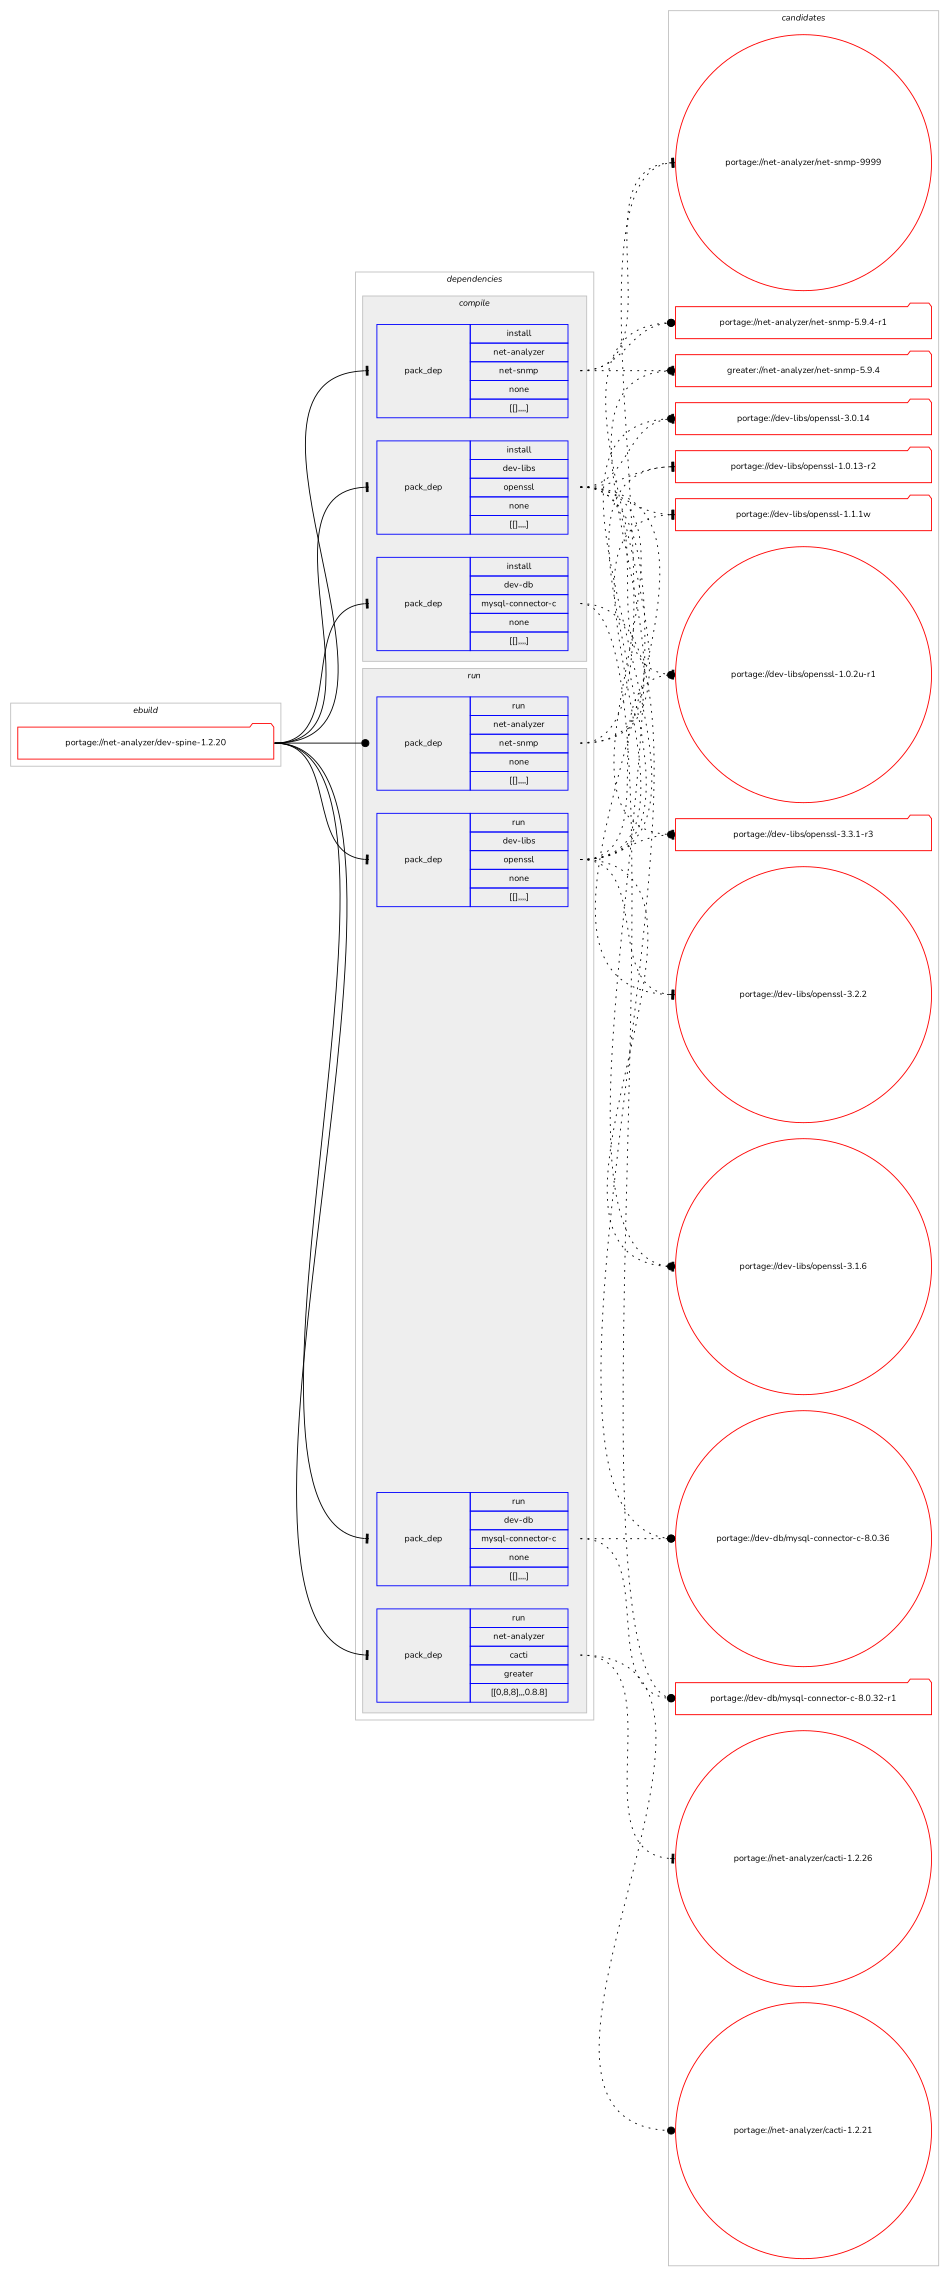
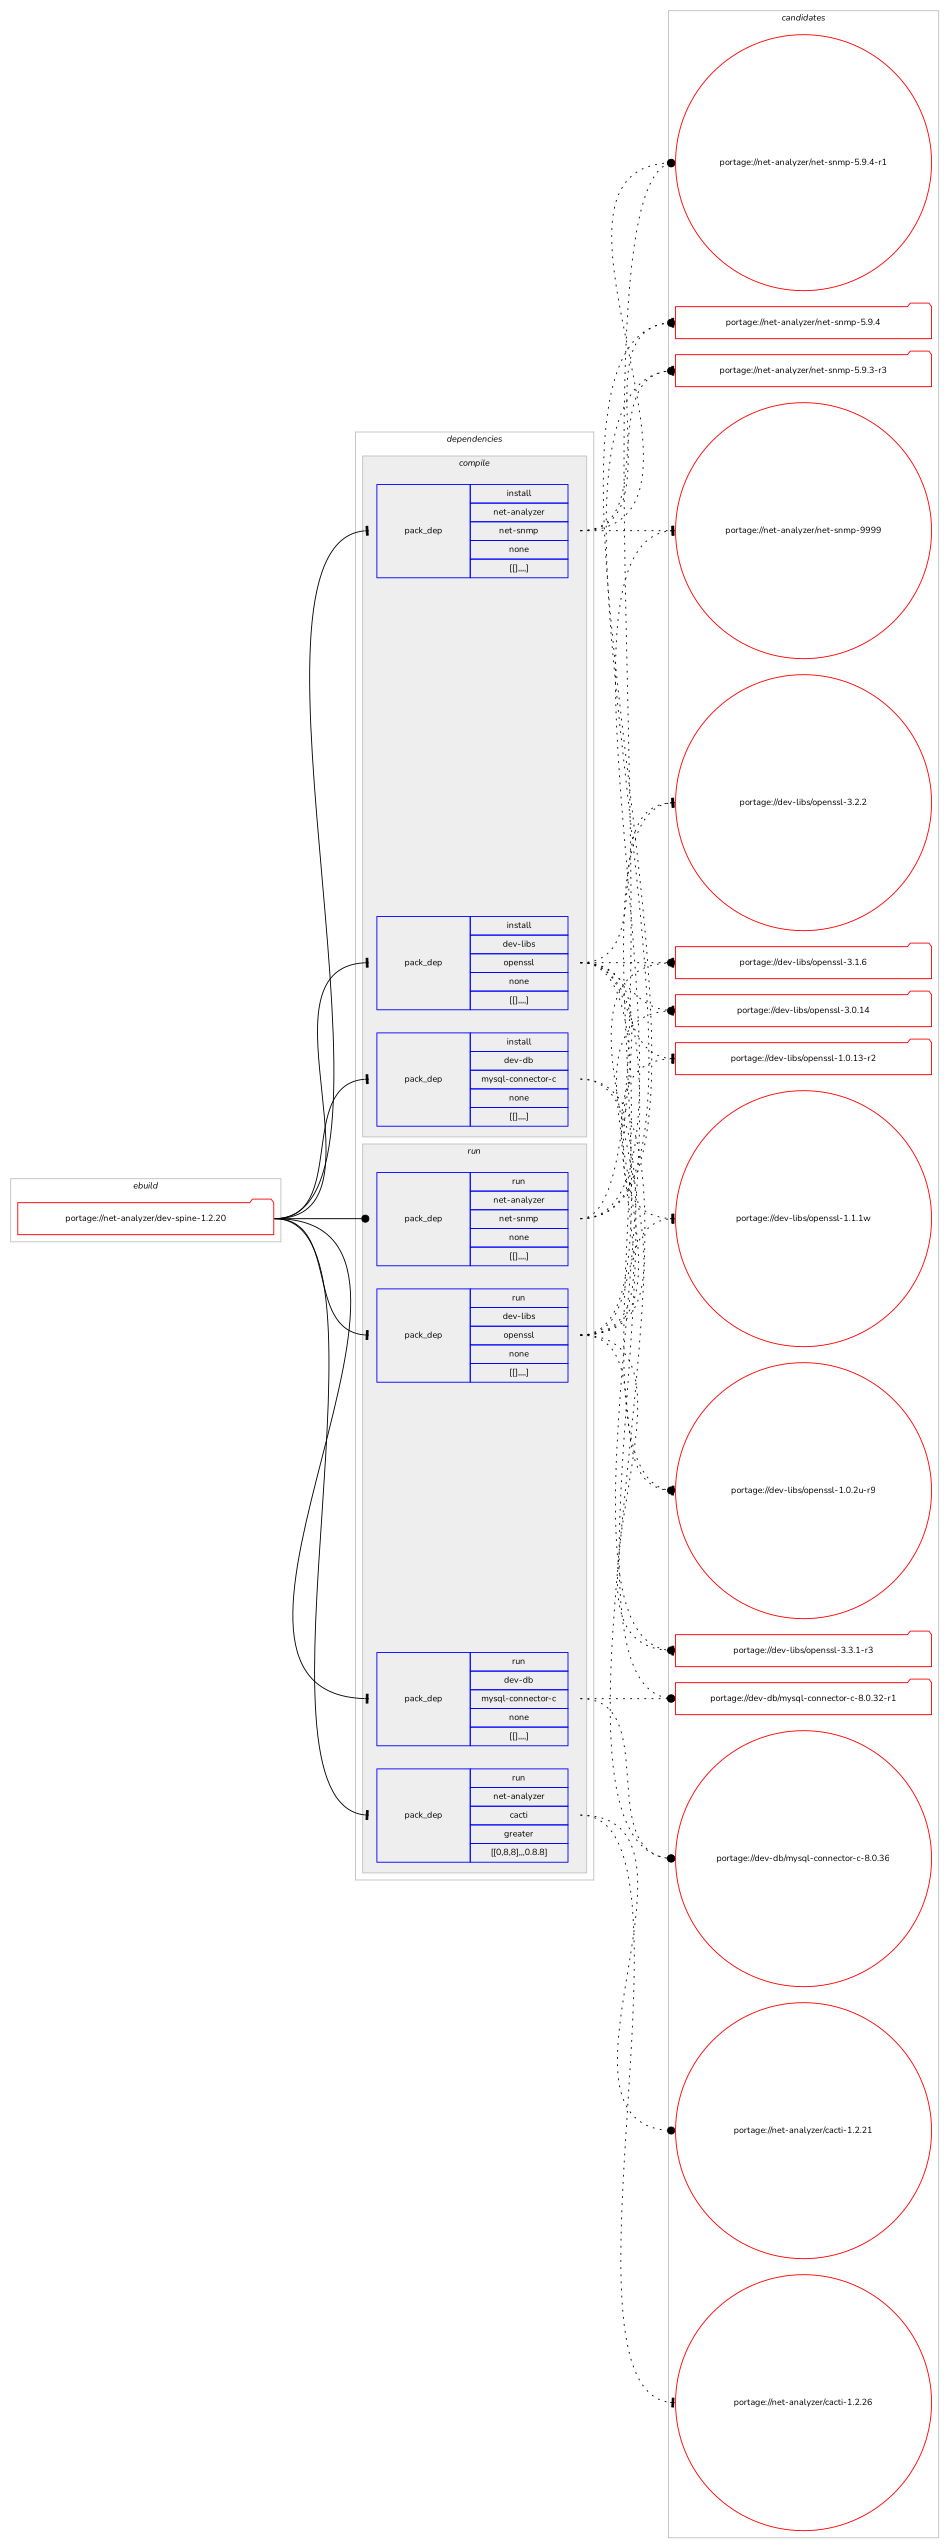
(804, 323) -> (804, 163)
(804, 371) -> (804, 323)
none -> (804, 371)
(804, 515) -> (804, 1219)
(804, 675) -> (804, 1491)
(804, 1267) -> (804, 963)
